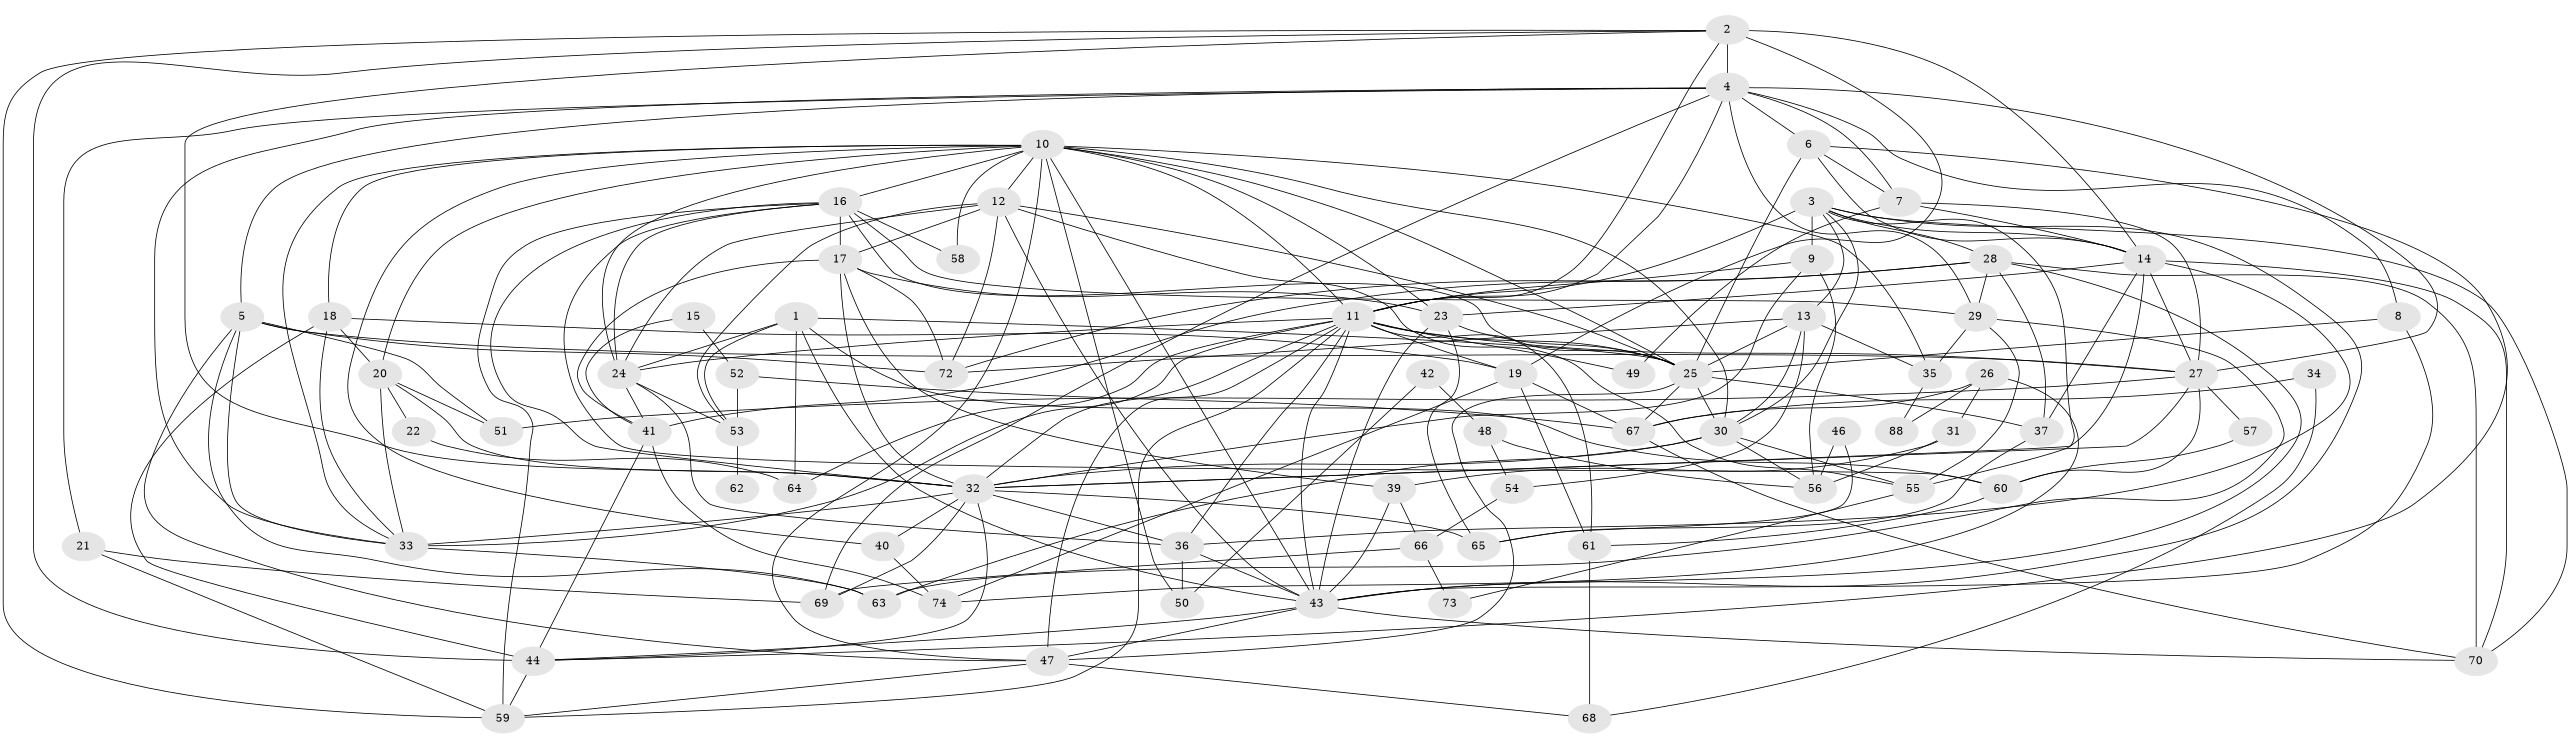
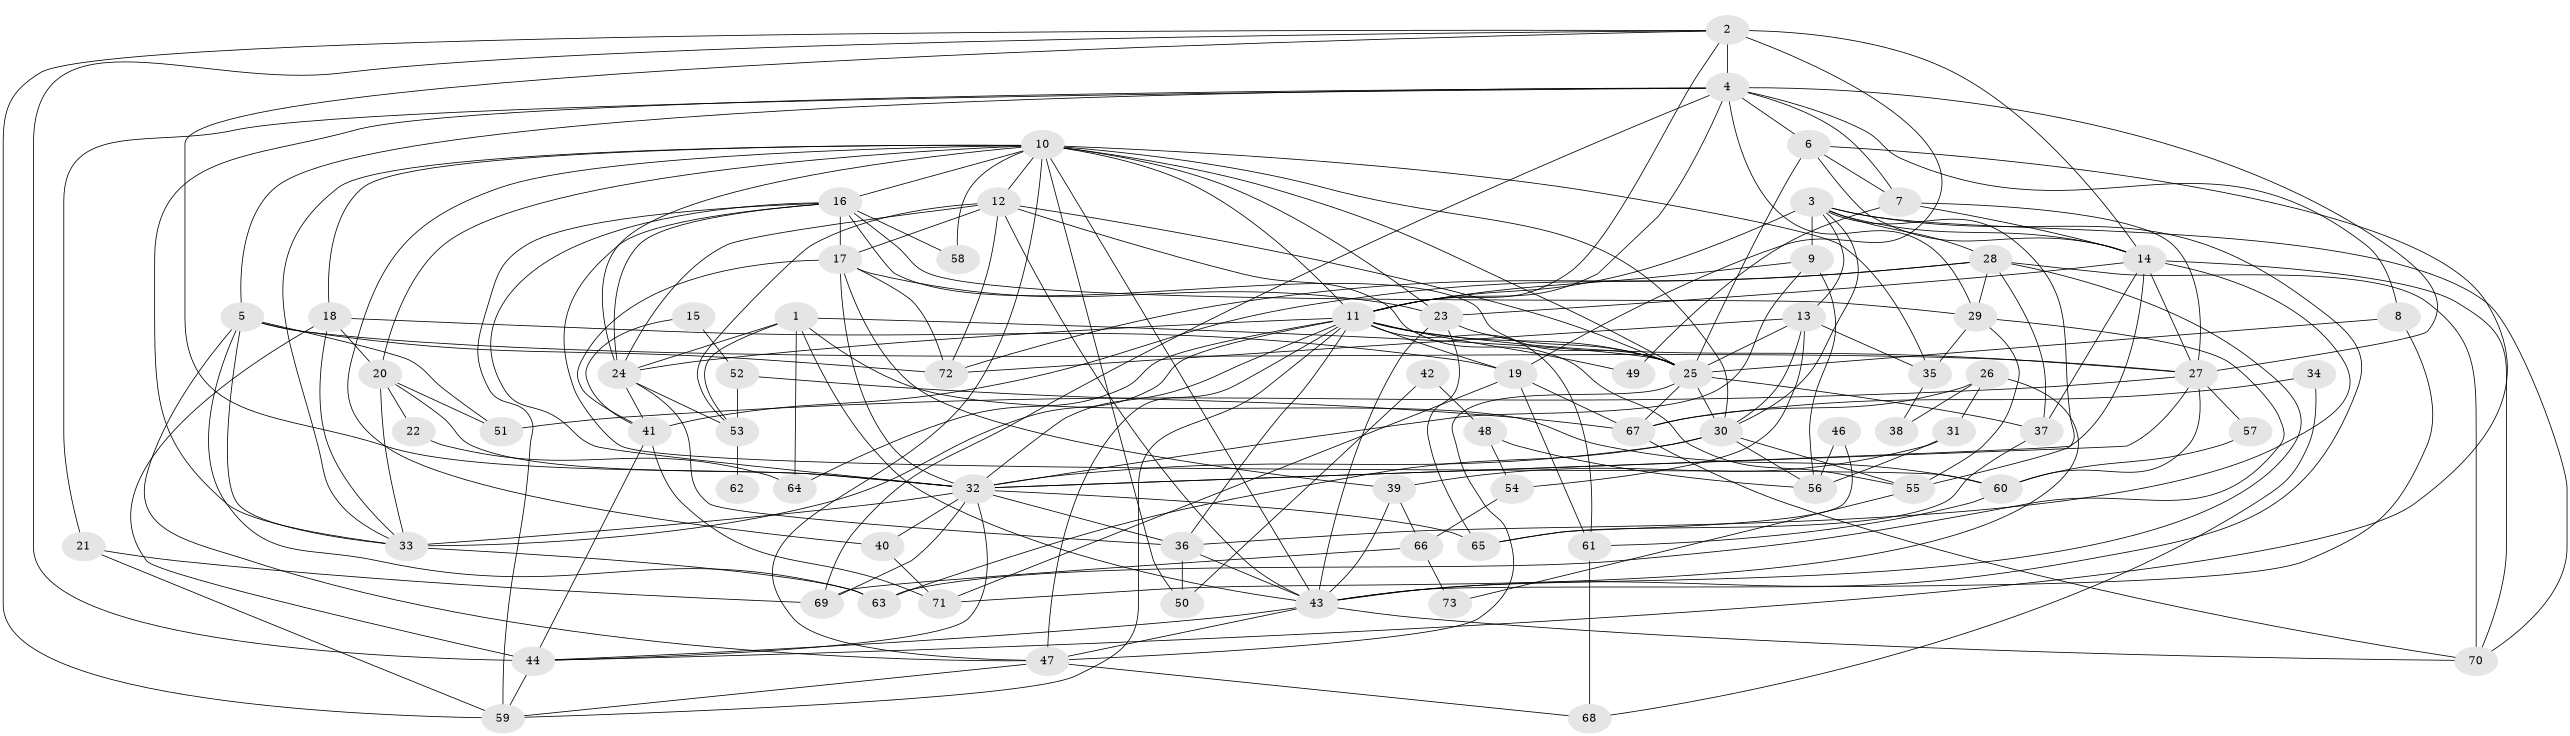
(1897, 432) -> (1897, 432)
(1303, 449) -> none
(940, 604) -> (940, 604)
